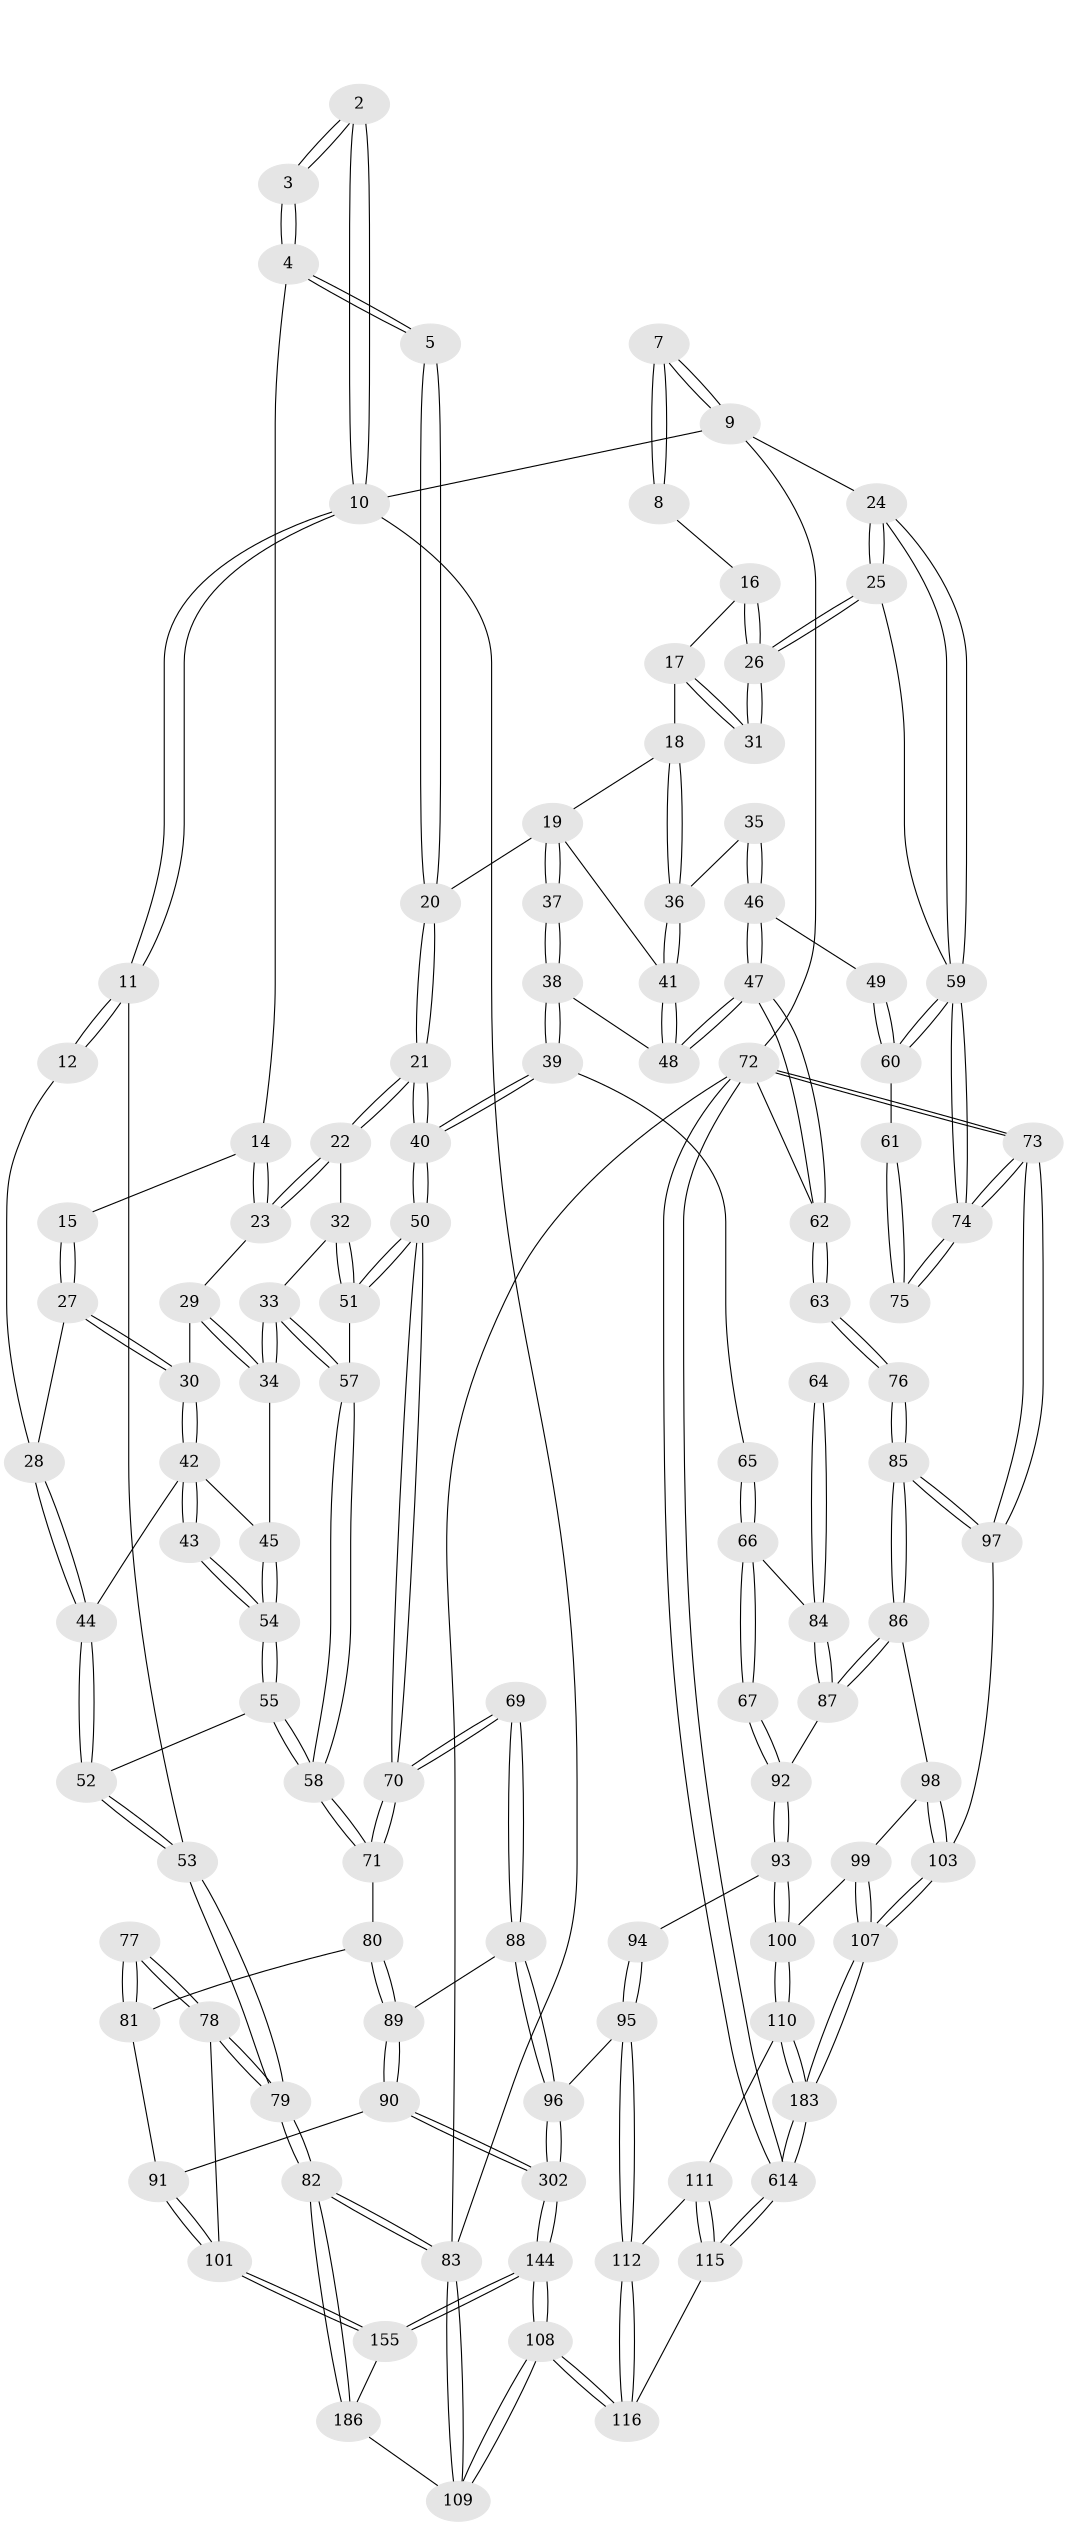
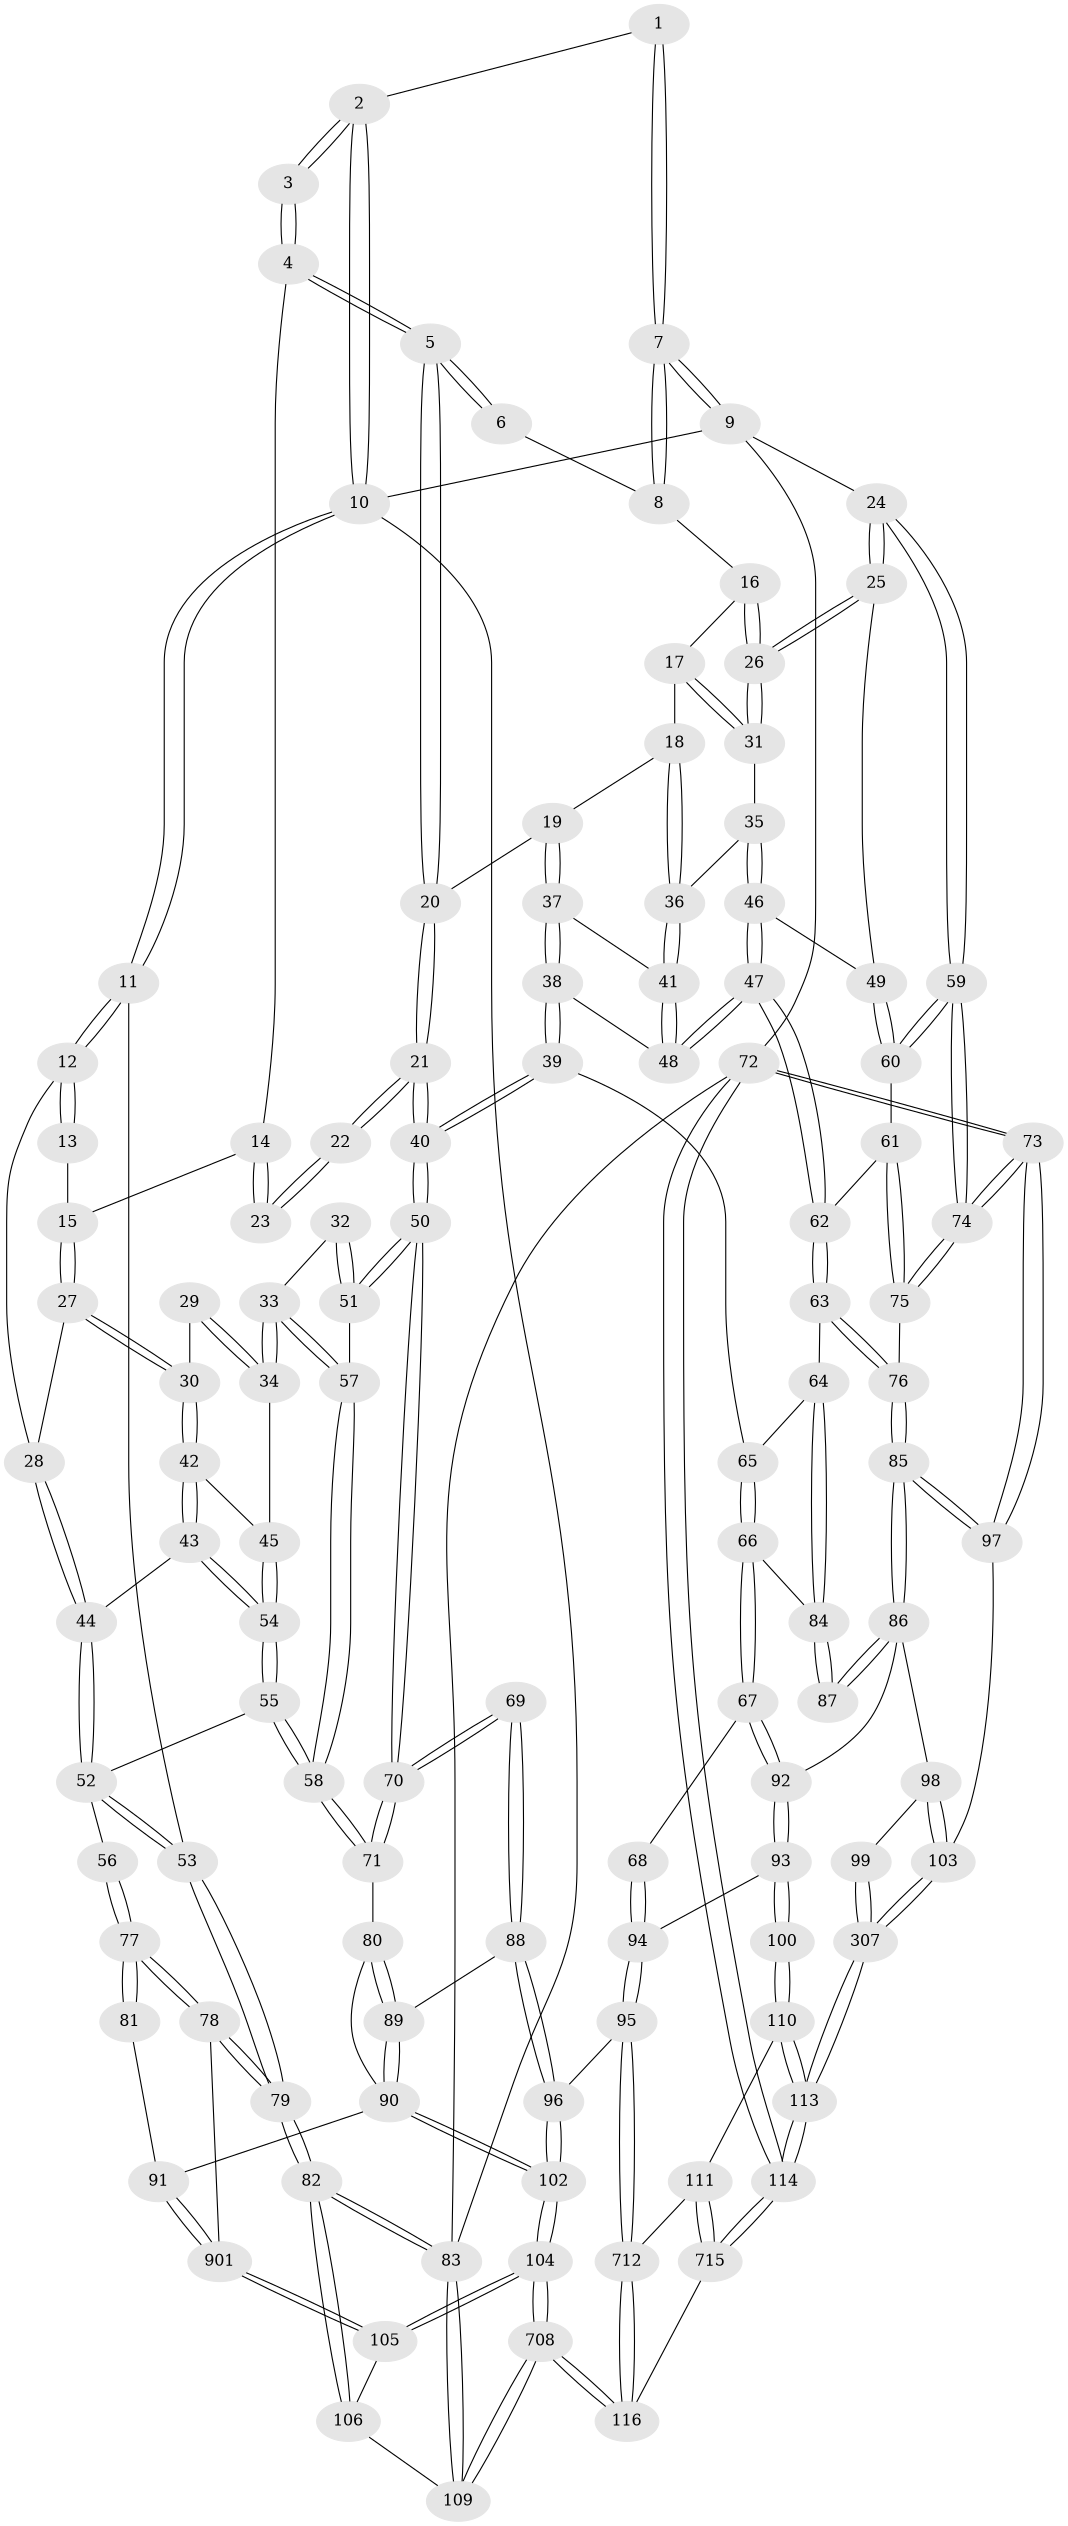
none -> (659, 24)
none -> (502, 424)
none -> (755, 784)
(904, 787) -> (862, 783)
(611, 903) -> (611, 943)
none -> (68, 1143)
(785, 1143) -> (856, 1183)
(341, 1183) -> none
(225, 1263) -> none
none -> (820, 1343)
none -> (899, 1343)
none -> (783, 1423)
(139, 1539) -> (143, 1579)
(805, 1742) -> (869, 1720)
none -> (108, 1862)
none -> (638, 1862)
(822, 1902) -> none
(866, 1942) -> (866, 1942)
(258, 1973) -> (351, 2025)
(805, 2102) -> (805, 2102)
(554, 2182) -> (554, 2182)
(783, 2182) -> (783, 2182)
(220, 2262) -> (220, 2262)
(540, 2262) -> (540, 2262)
(627, 2262) -> (627, 2262)
(710, 2262) -> (710, 2262)
(385, 2342) -> (385, 2342)
(540, 2342) -> (540, 2342)
(348, 2421) -> (348, 2421)
